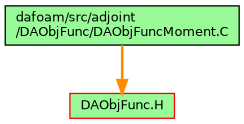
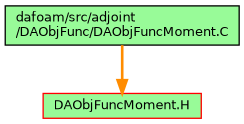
(122, 106) -> (122, 106)
